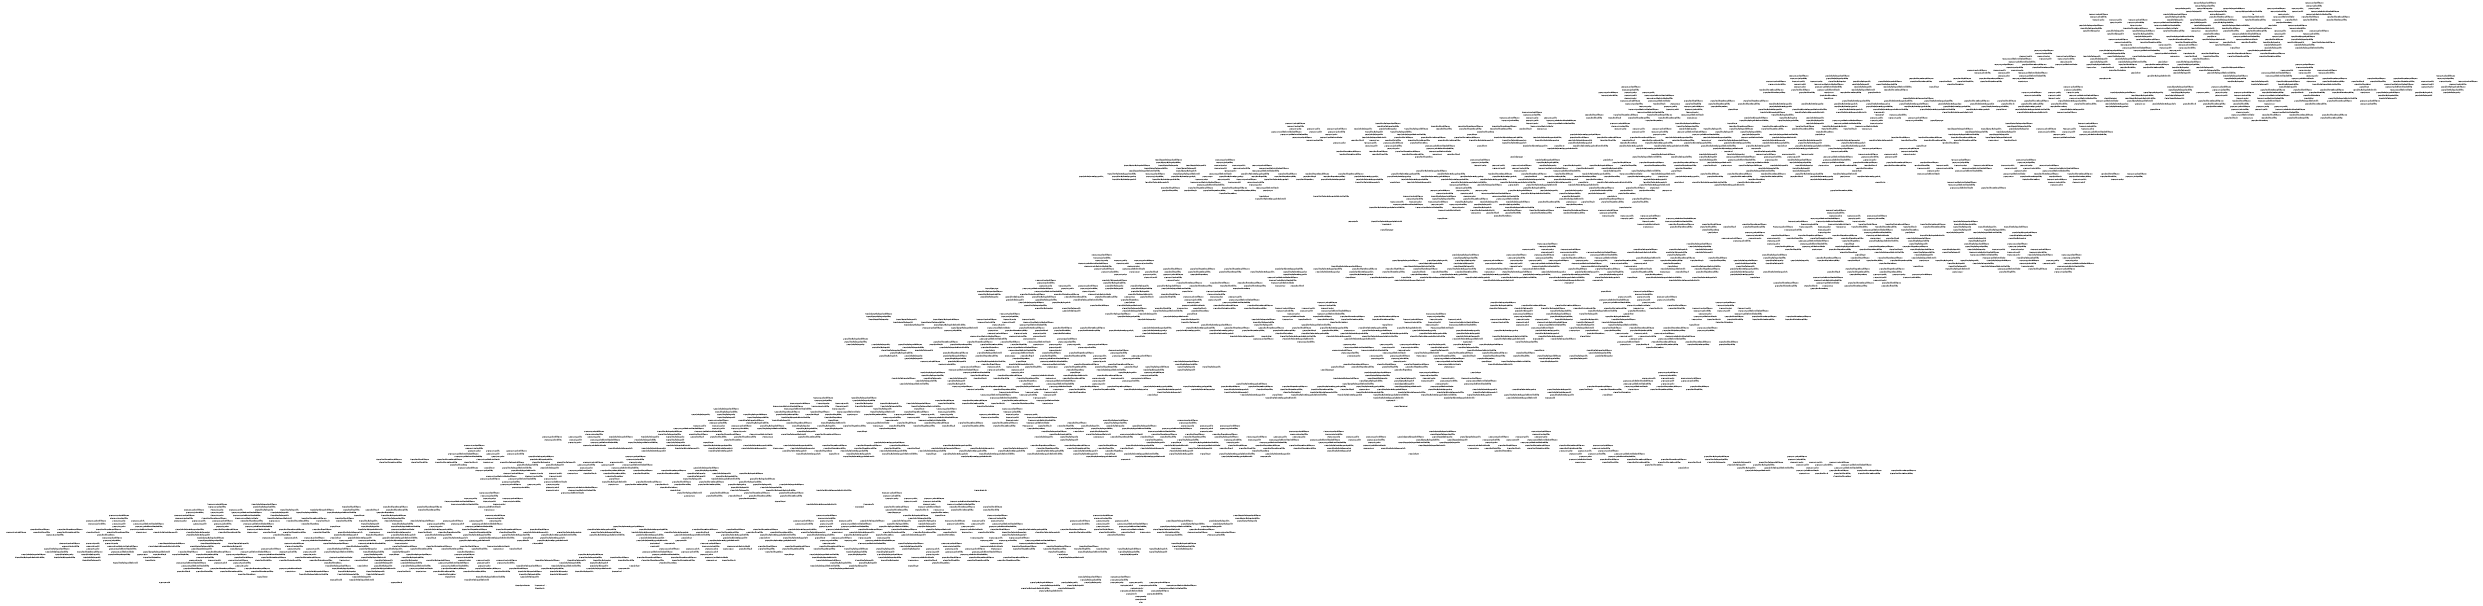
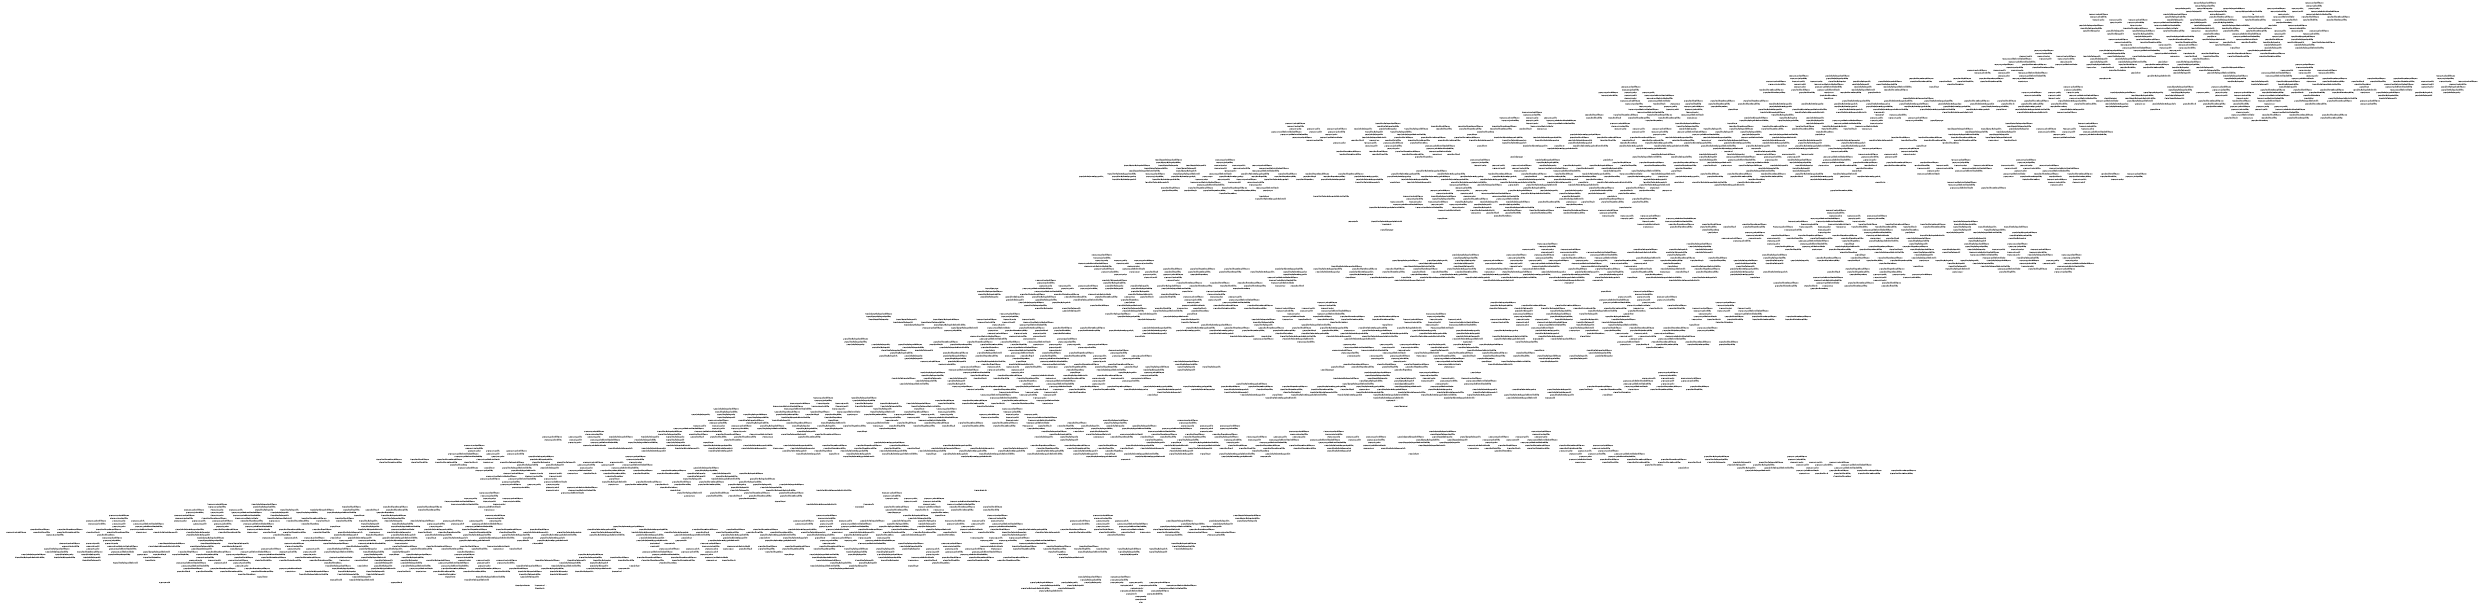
(1089, 292) -> none
